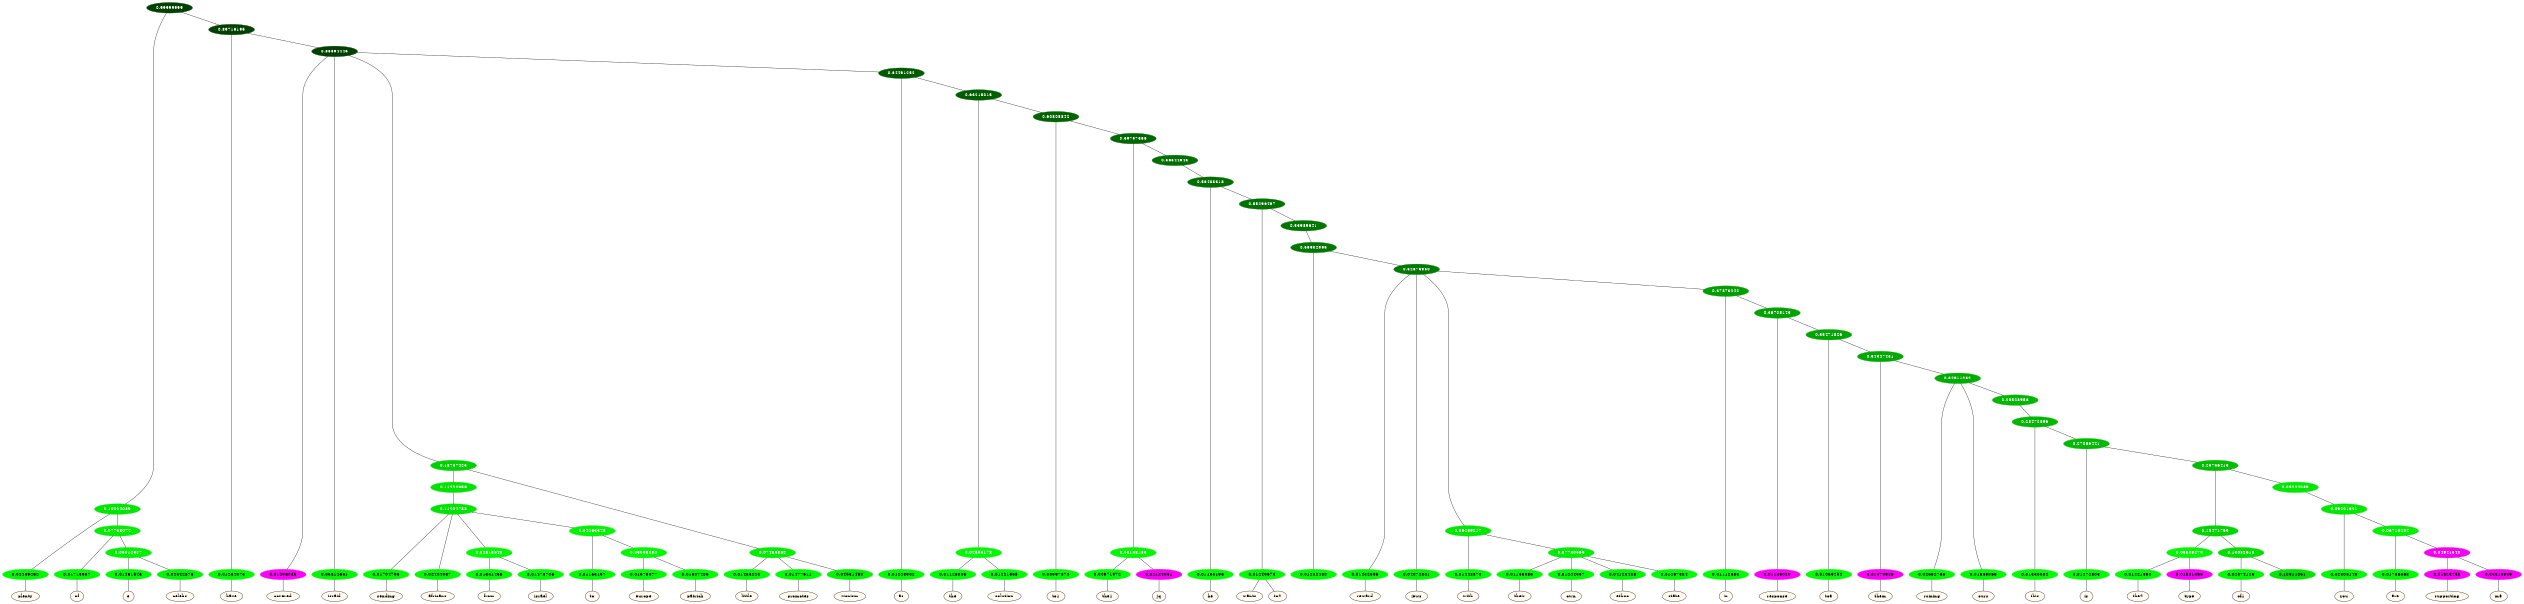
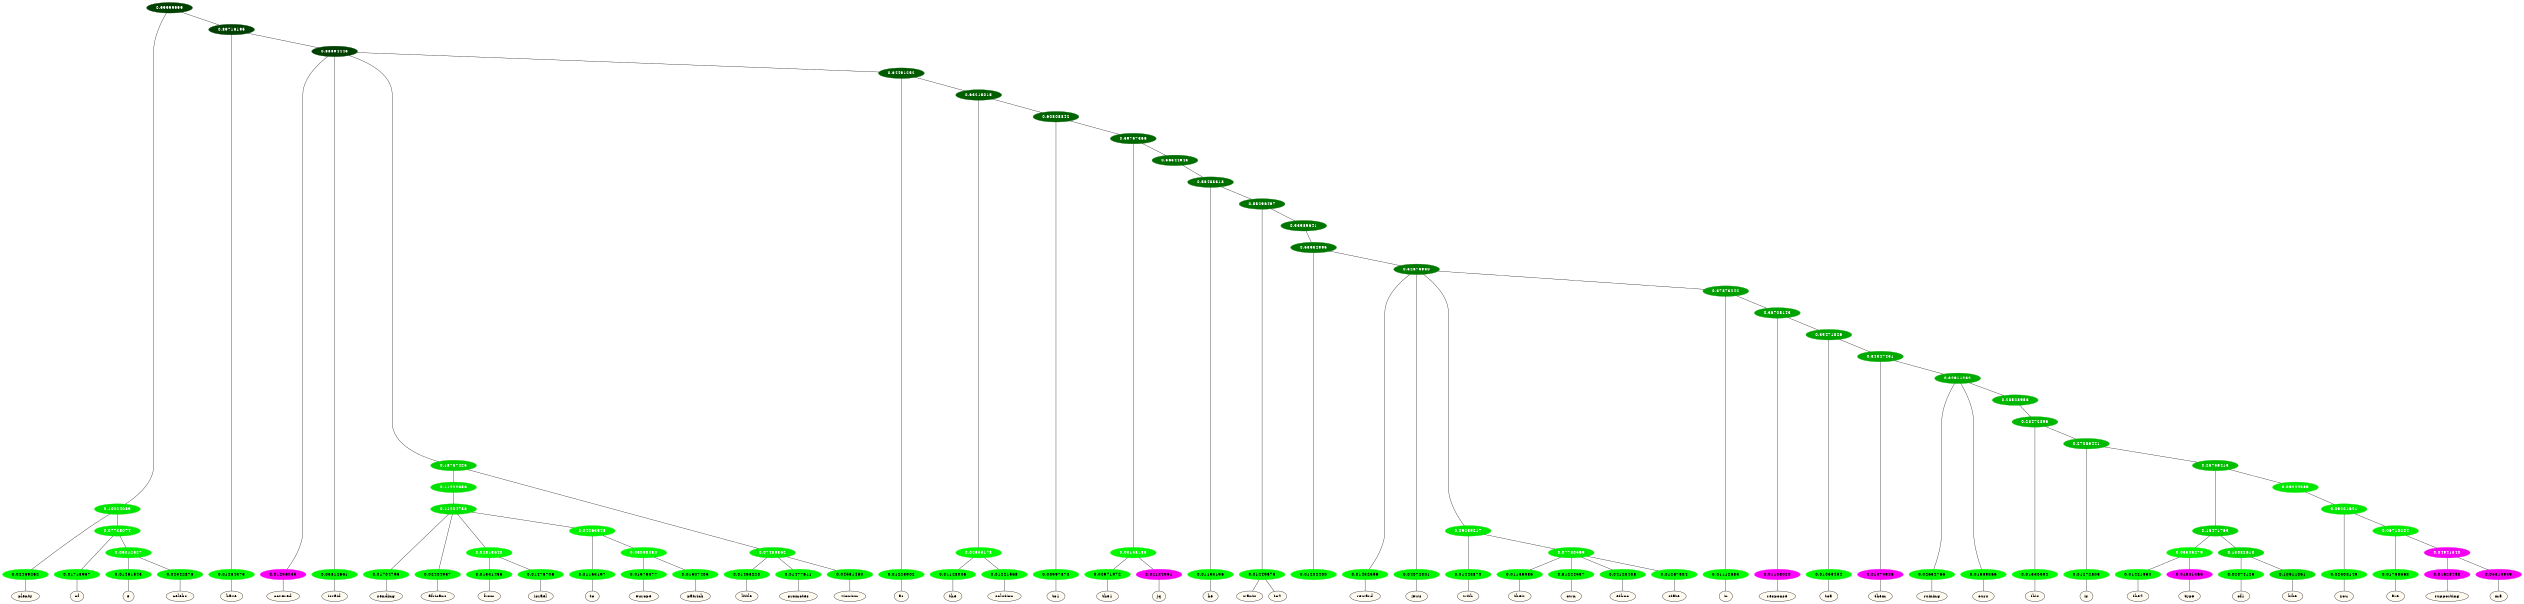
none -> (2293, 596)
